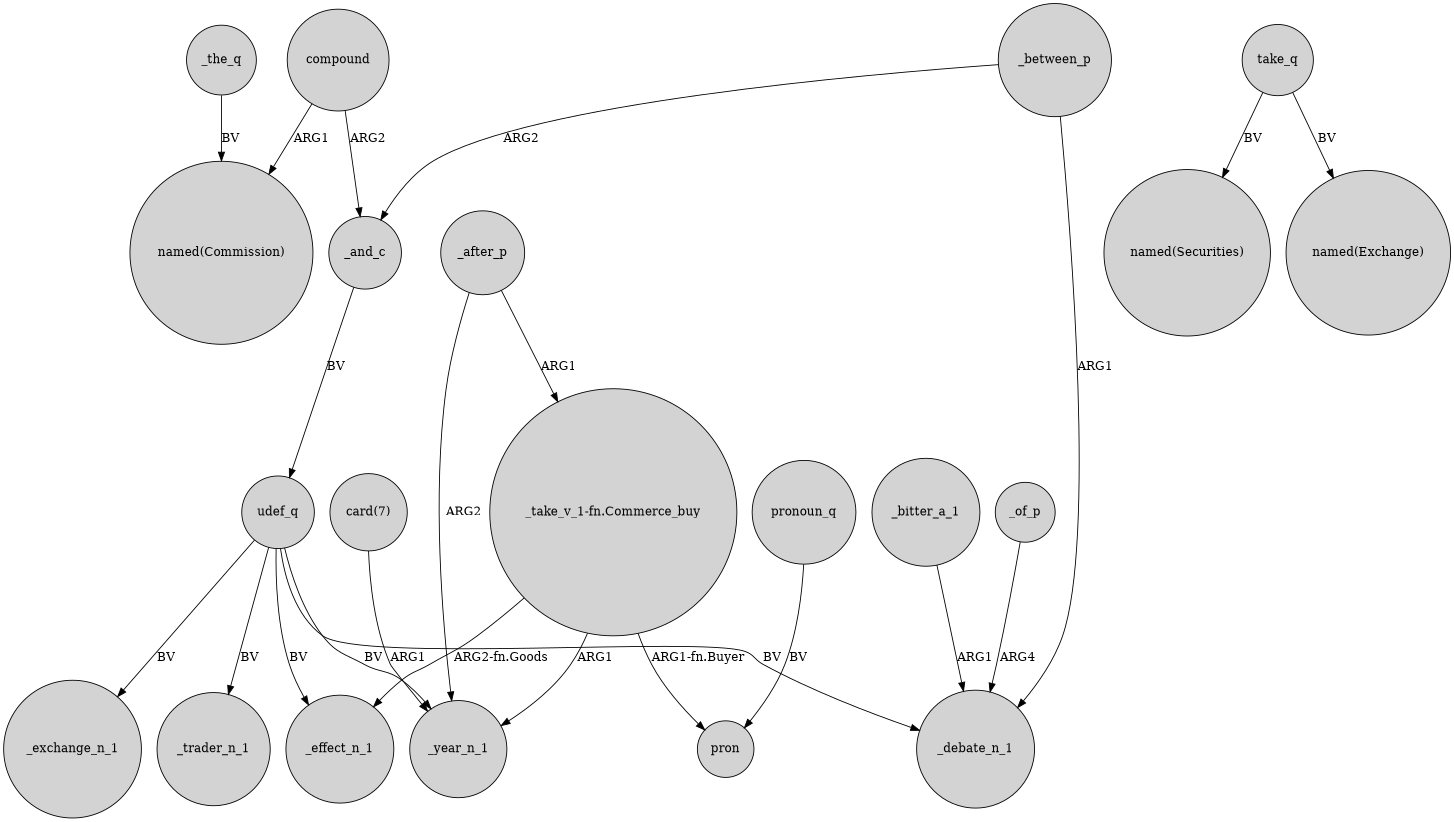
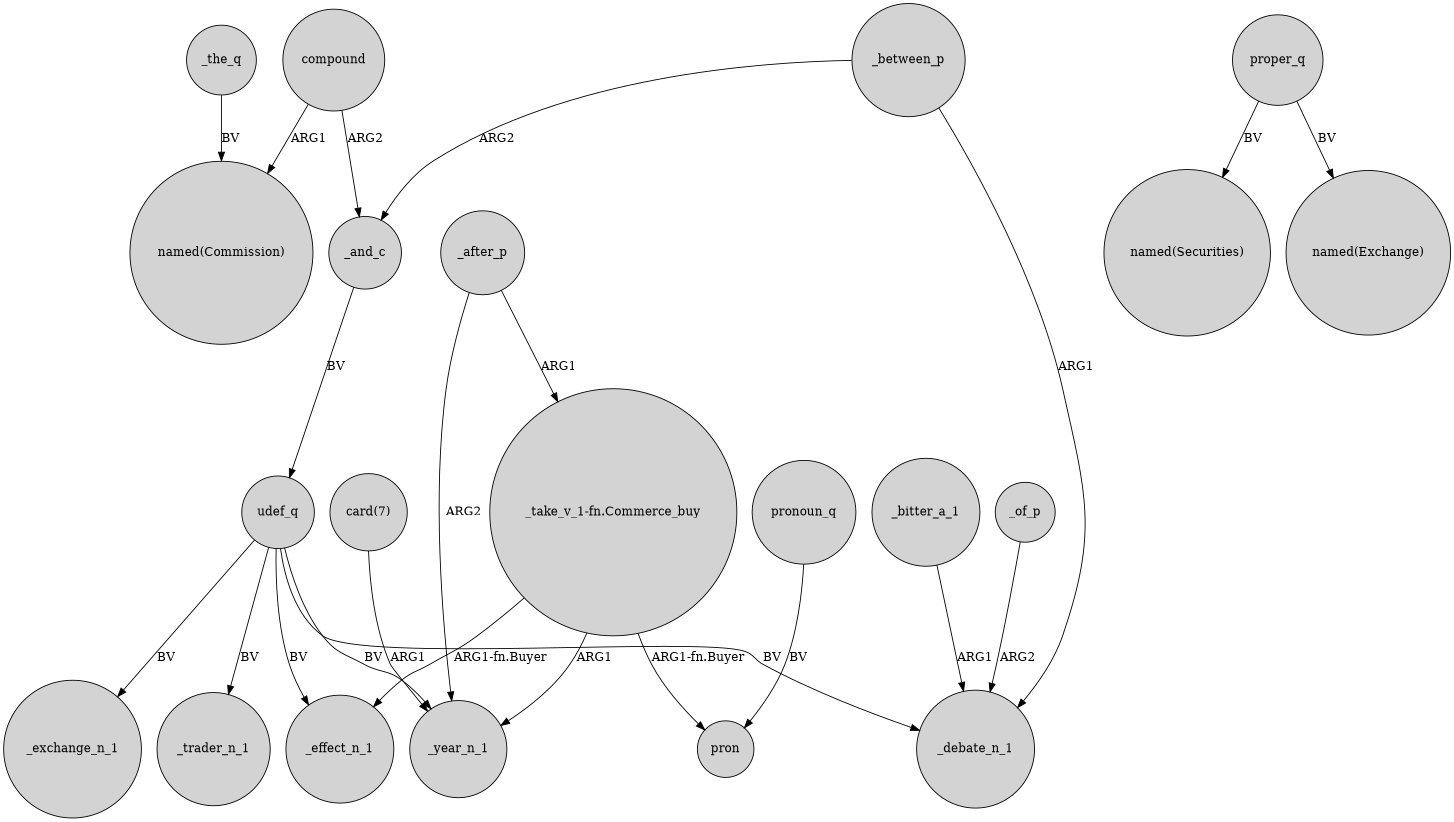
(1278, 60) -> (1278, 60)
(501, 658) -> (501, 658)
(1018, 658) -> (1018, 658)
